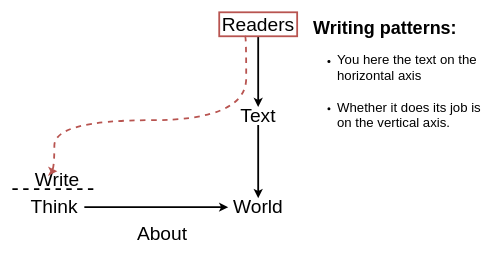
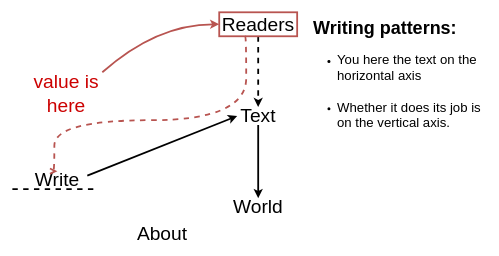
none -> (152, 38)
(258, 70) -> (258, 70)
none -> (66, 93)
none -> (159, 147)
(53, 167) -> (54, 167)
(54, 207) -> none
(153, 207) -> none
